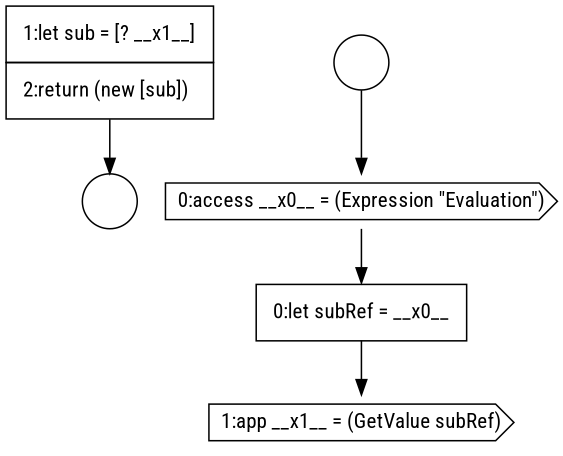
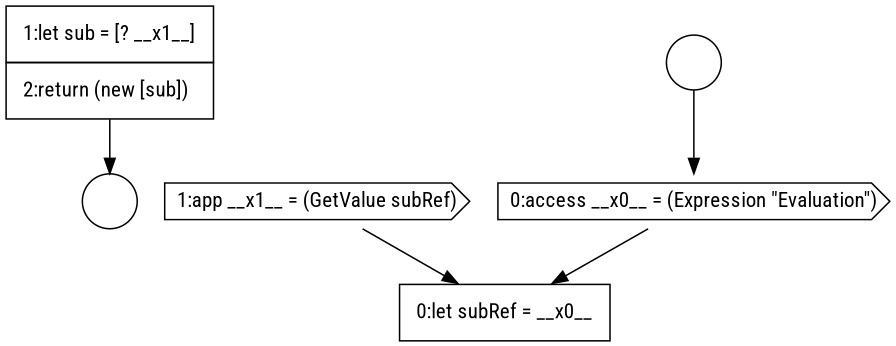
(361, 360) -> (403, 252)
